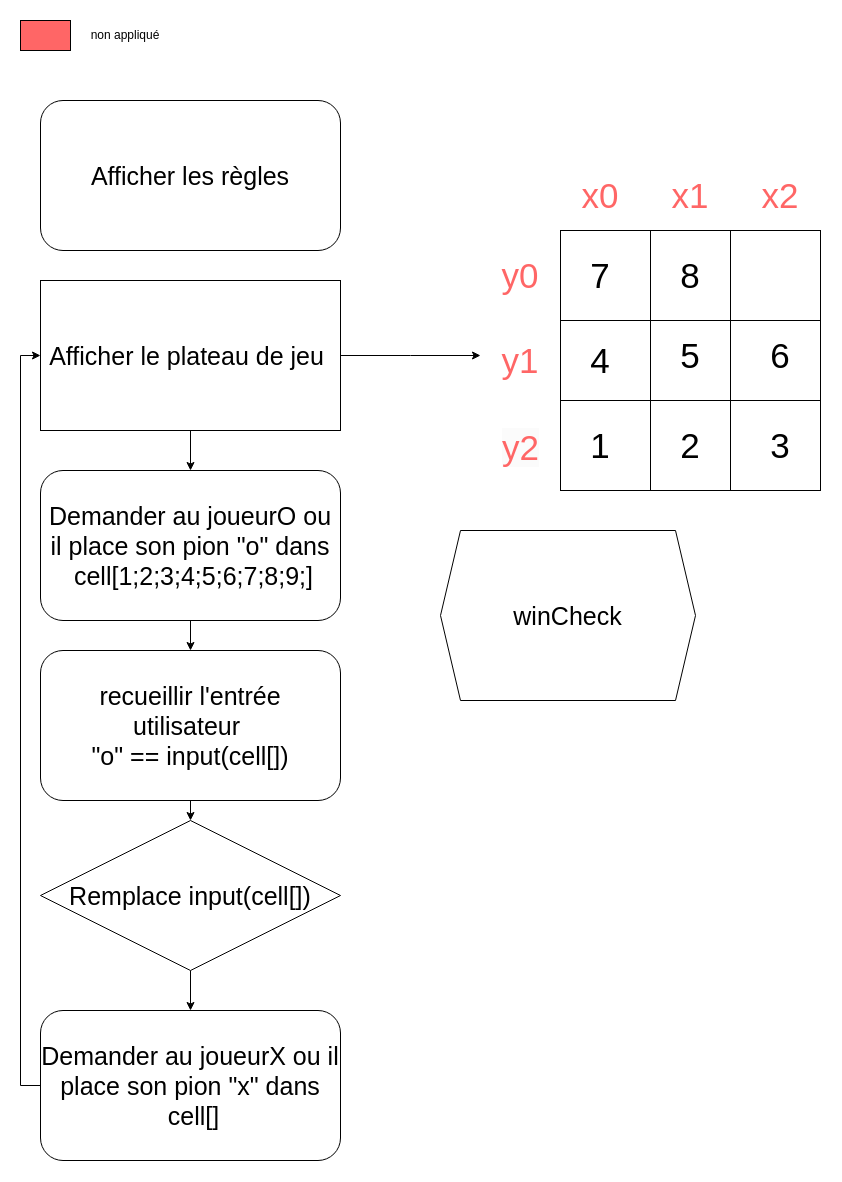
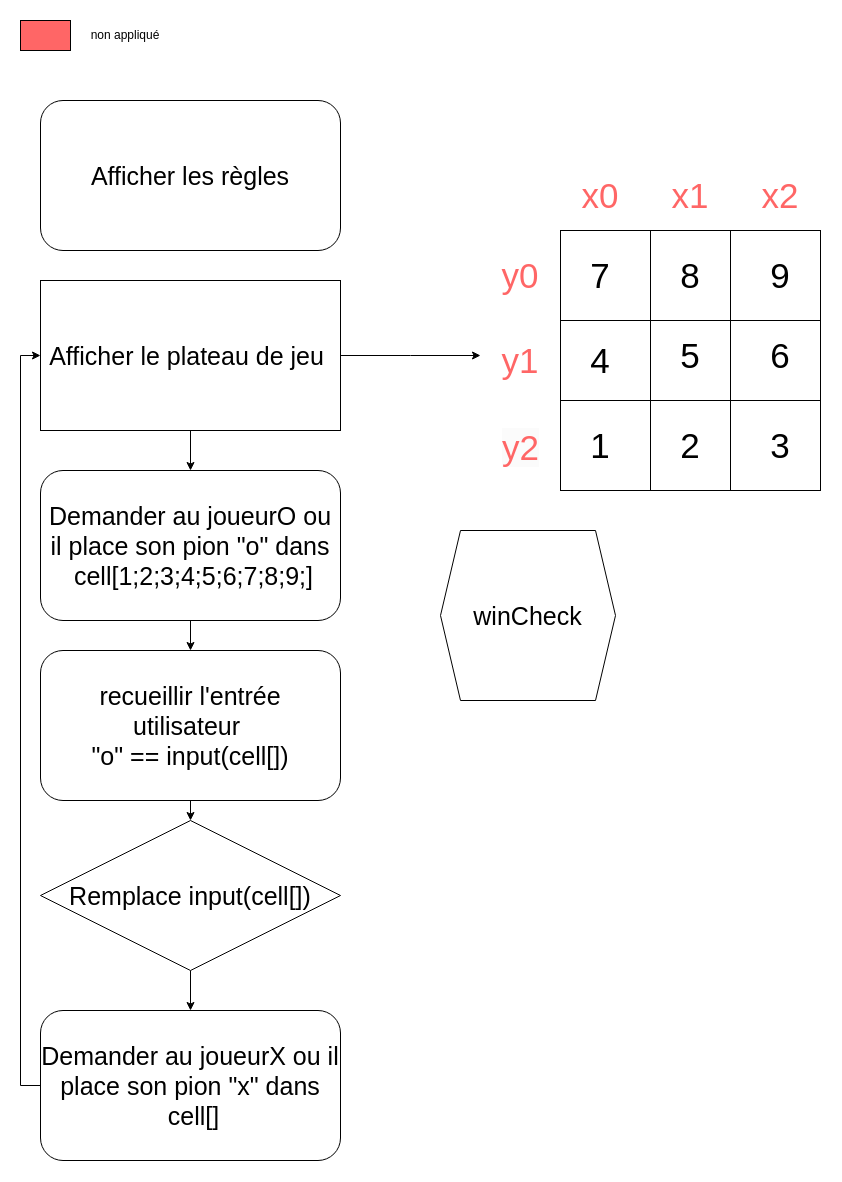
none -> (781, 276)
(568, 616) -> (528, 616)
